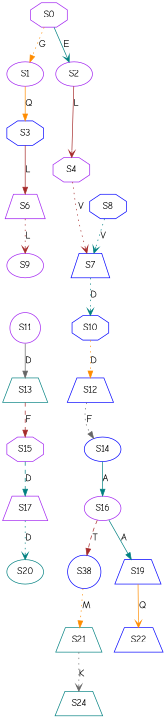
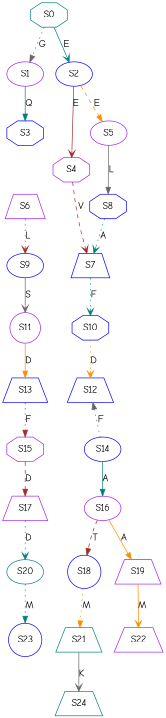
(49, 15) -> (49, 15)
(38, 42) -> (38, 42)
(74, 74) -> (74, 74)
(25, 100) -> (25, 100)
(76, 104) -> (76, 104)
none -> (109, 133)
(25, 166) -> none
(77, 215) -> (77, 215)
(103, 236) -> (103, 236)
(25, 266) -> (25, 266)
none -> (25, 292)
(94, 295) -> (94, 295)
(90, 356) -> (90, 356)
(25, 357) -> (25, 357)
(25, 390) -> (25, 390)
(25, 416) -> (25, 416)
(85, 418) -> (97, 423)
(25, 475) -> (25, 475)
(118, 537) -> (118, 537)
(84, 572) -> (84, 572)
(138, 572) -> (138, 572)
(142, 606) -> (142, 606)
none -> (25, 640)
(139, 640) -> (139, 640)
(79, 668) -> (79, 668)
